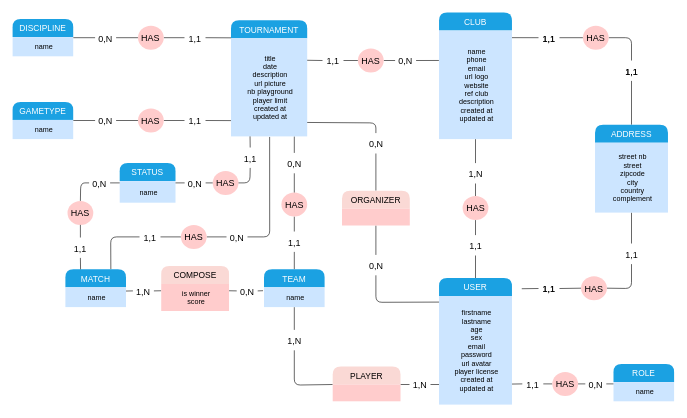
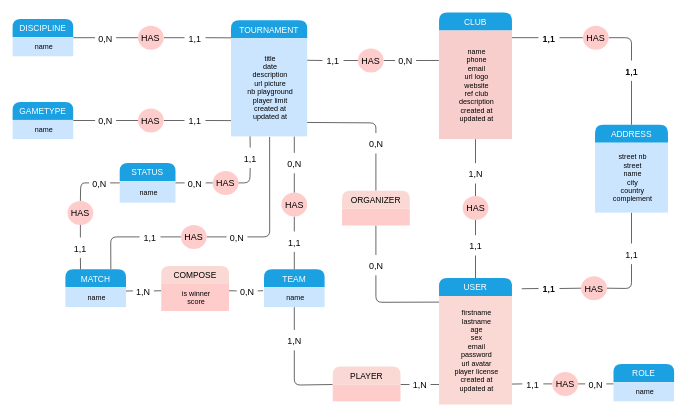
(476, 85) -> (476, 85)
(632, 157) -> (632, 157)
(476, 350) -> (476, 350)
